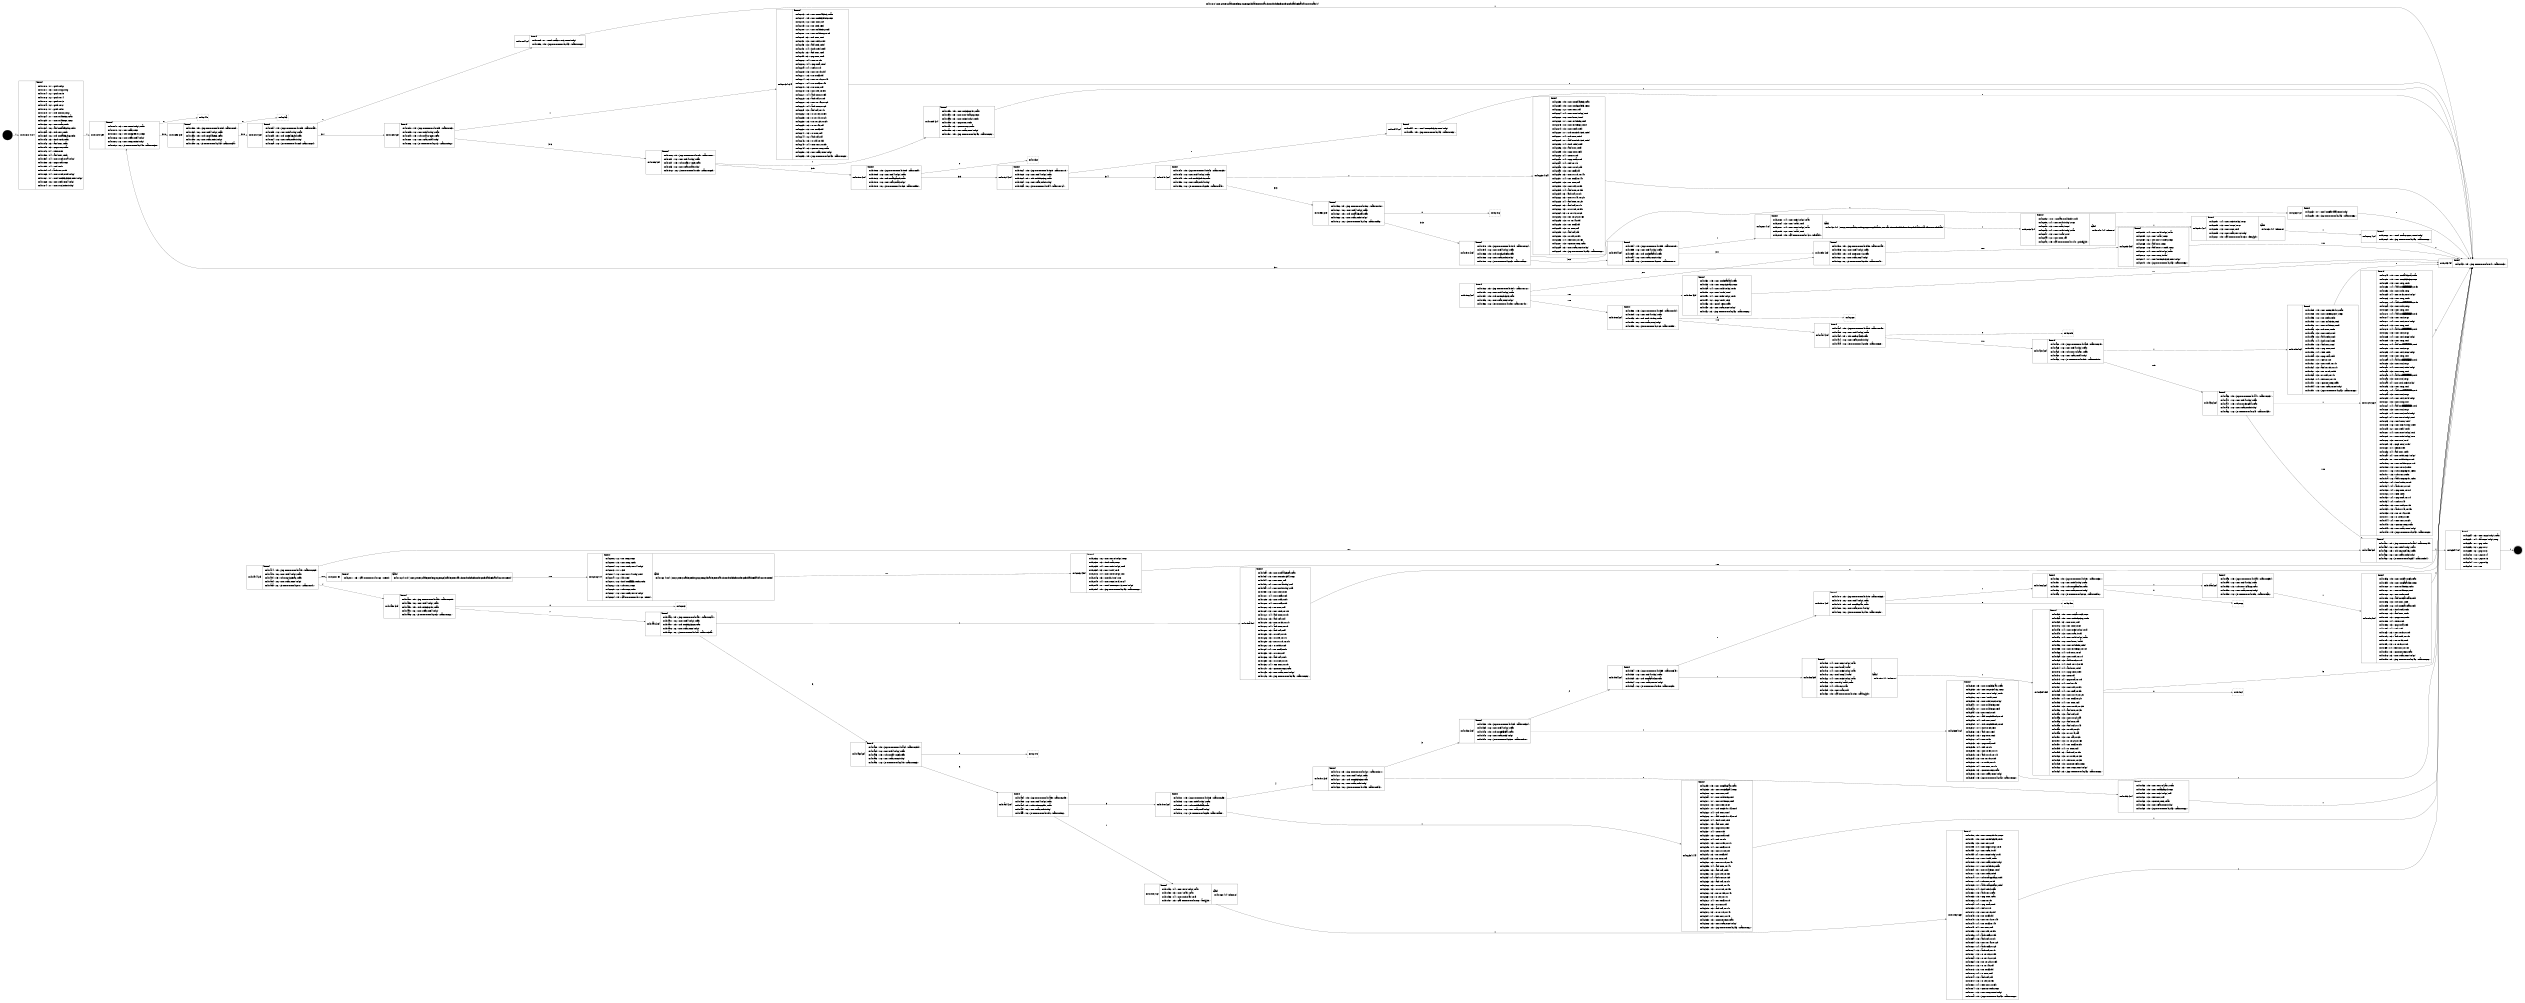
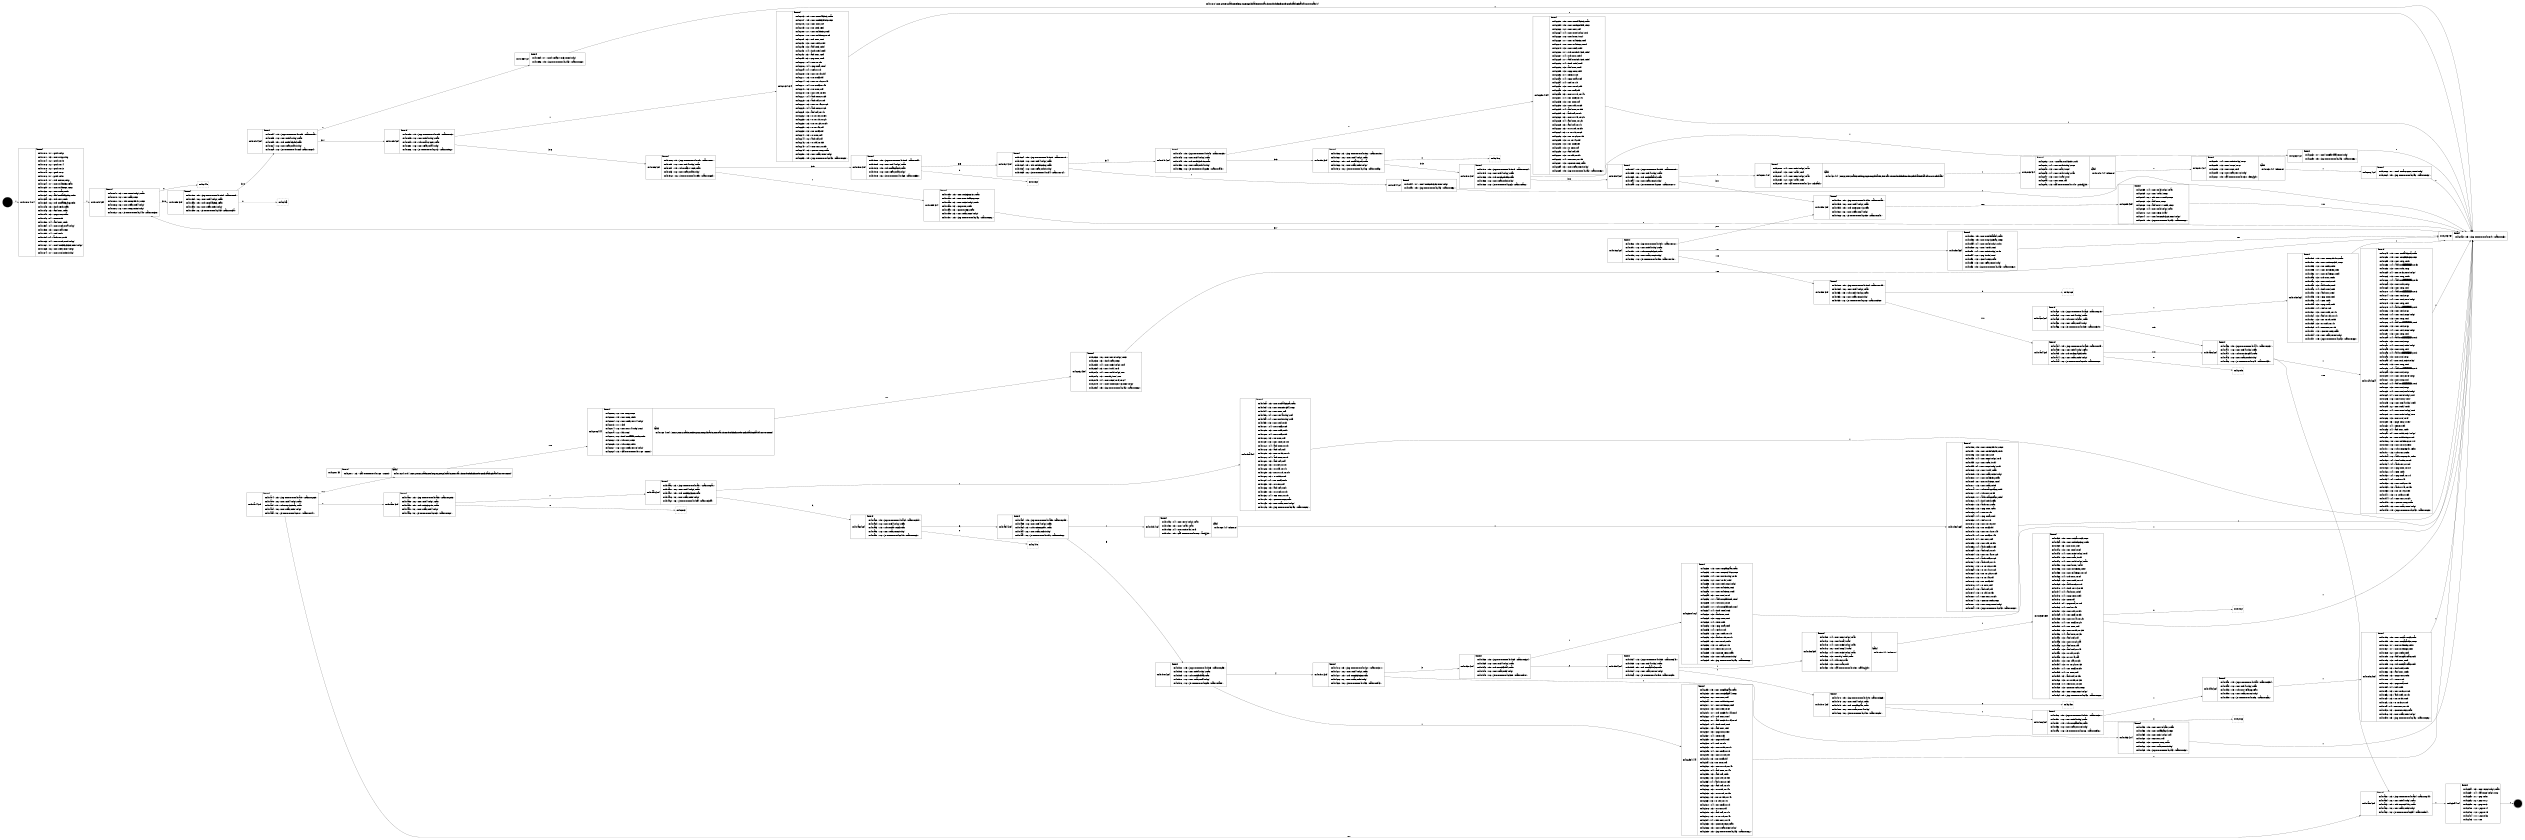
(1958, 343) -> (2153, 353)
(2323, 672) -> (2323, 595)
